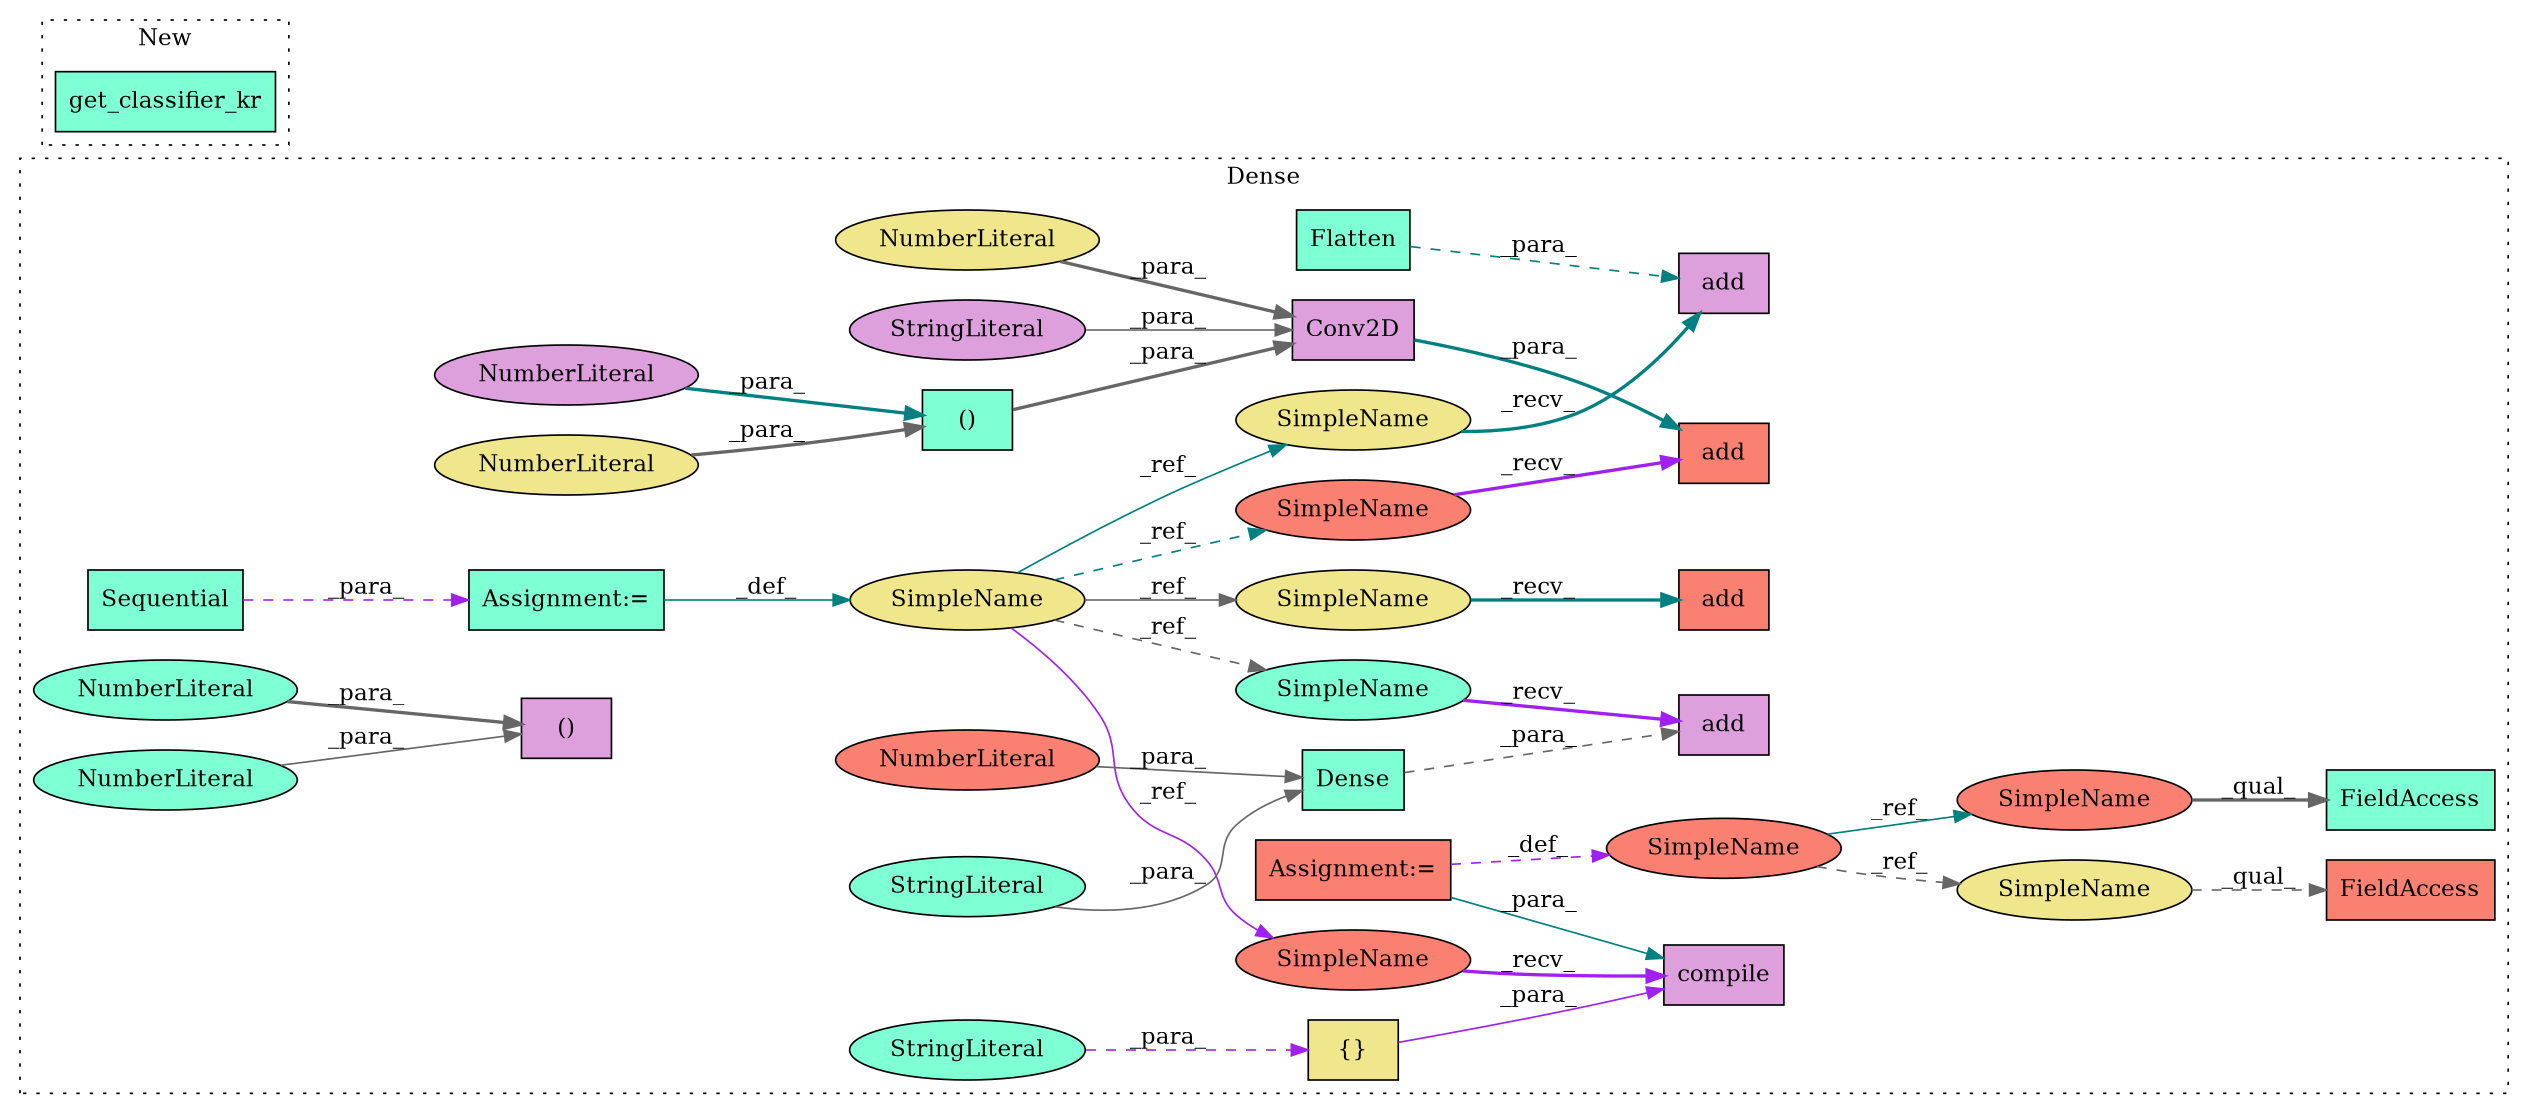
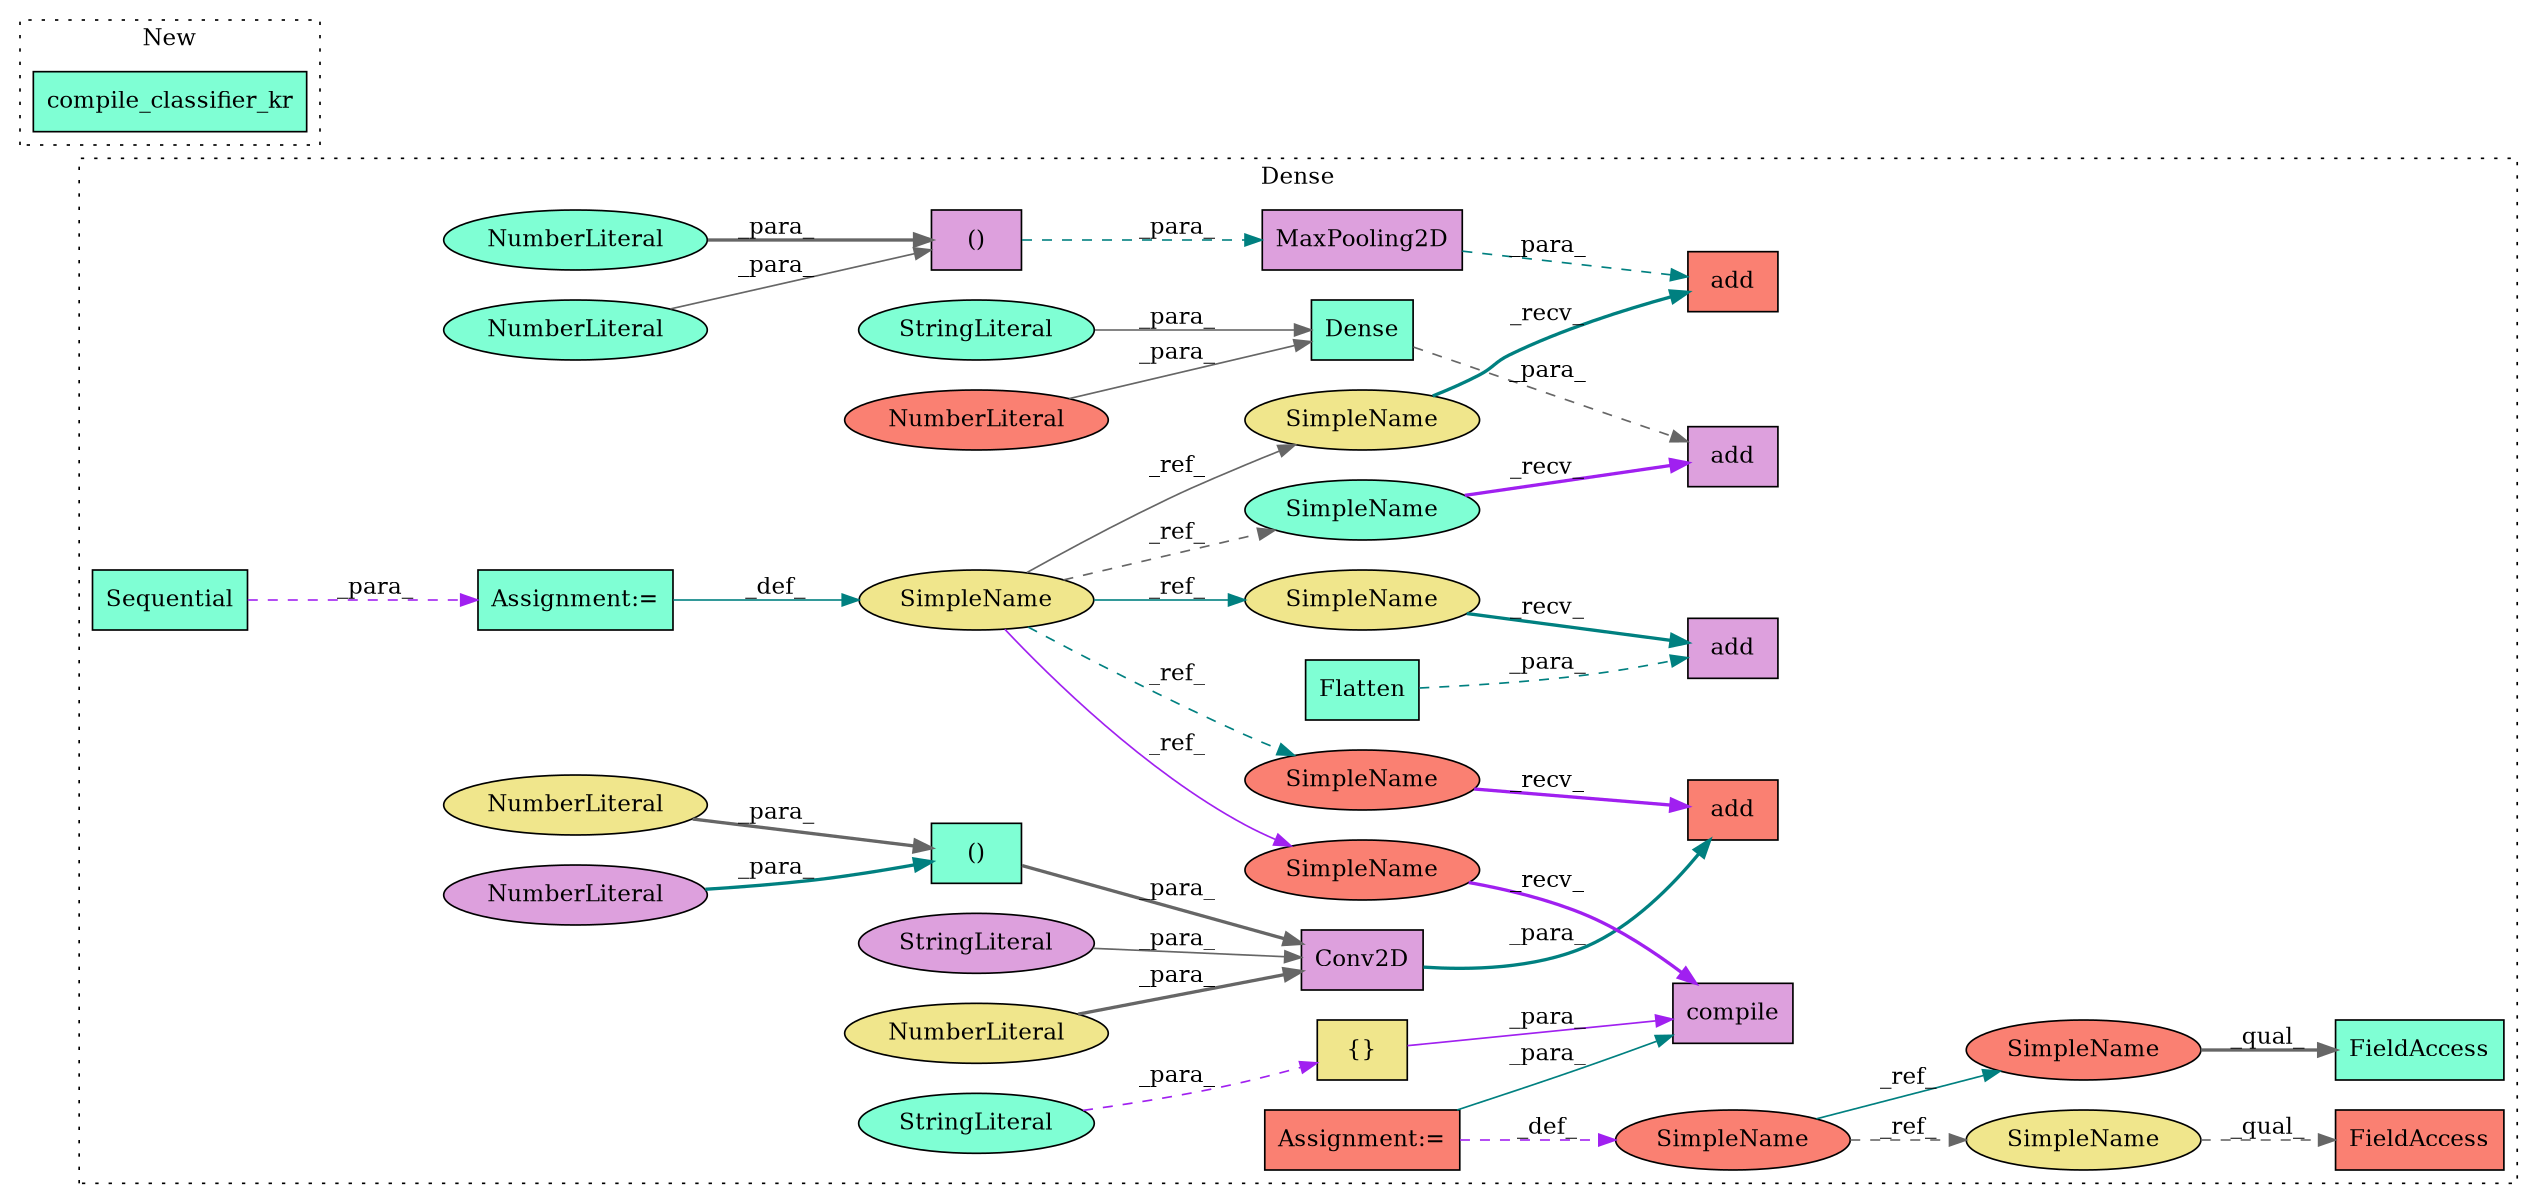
(165, 102) -> (170, 102)
none -> (1362, 240)
